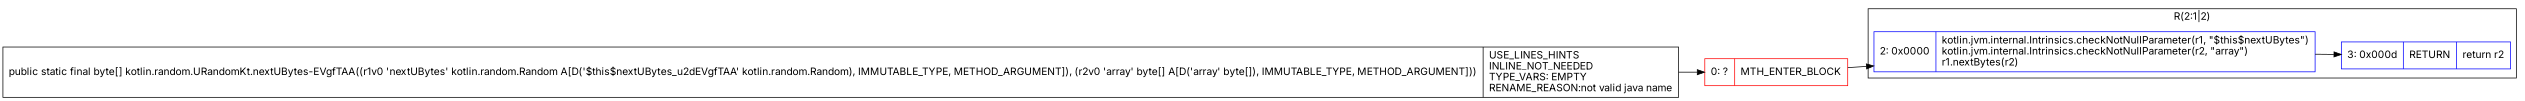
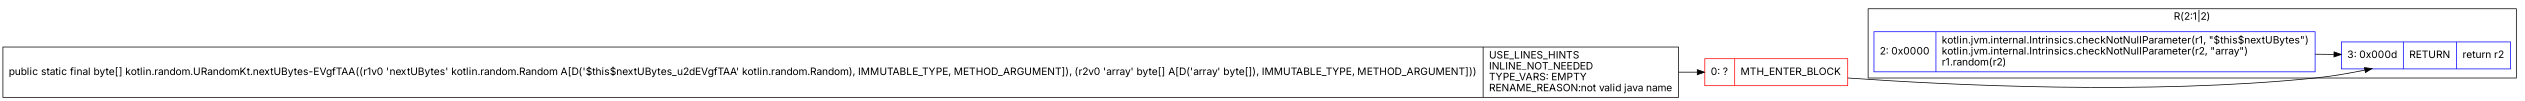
(1980, 62) -> (1974, 62)
(1857, 67) -> (2107, 87)
